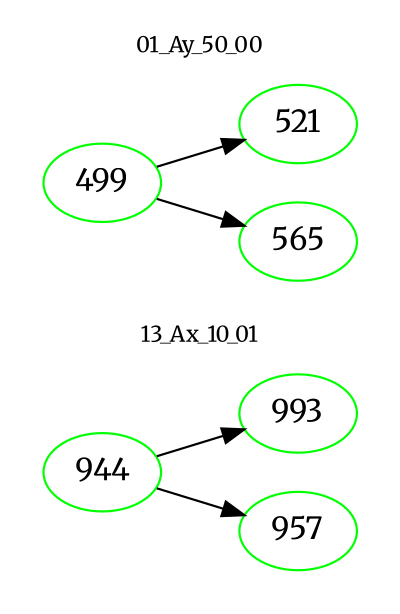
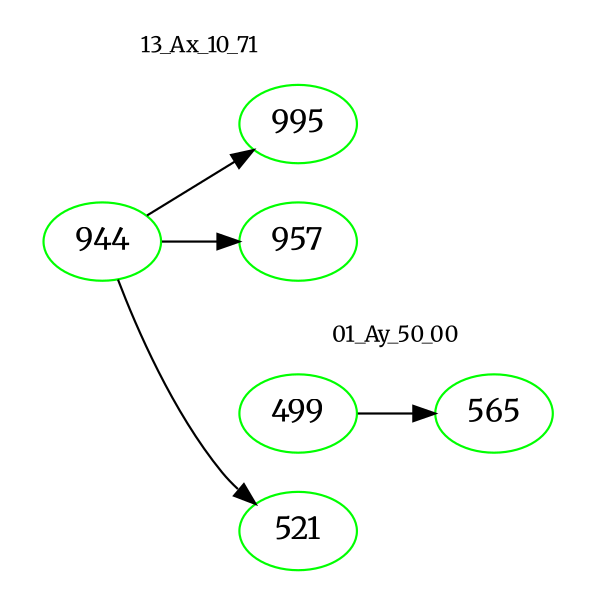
(190, 157) -> (168, 390)
(200, 336) -> (200, 47)
(298, 414) -> (298, 124)
